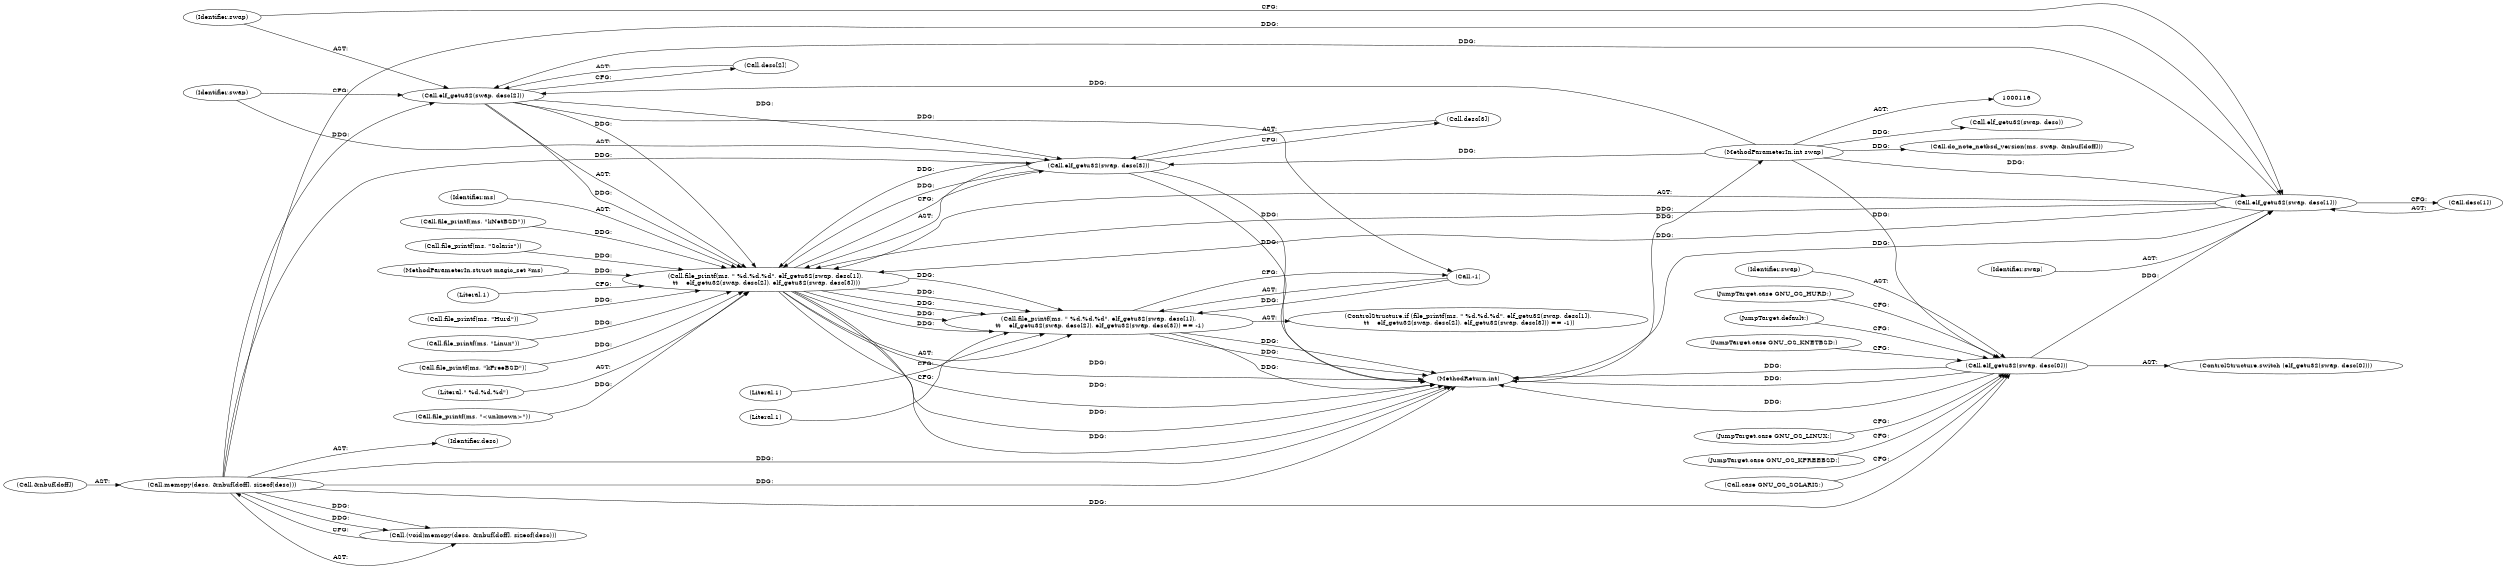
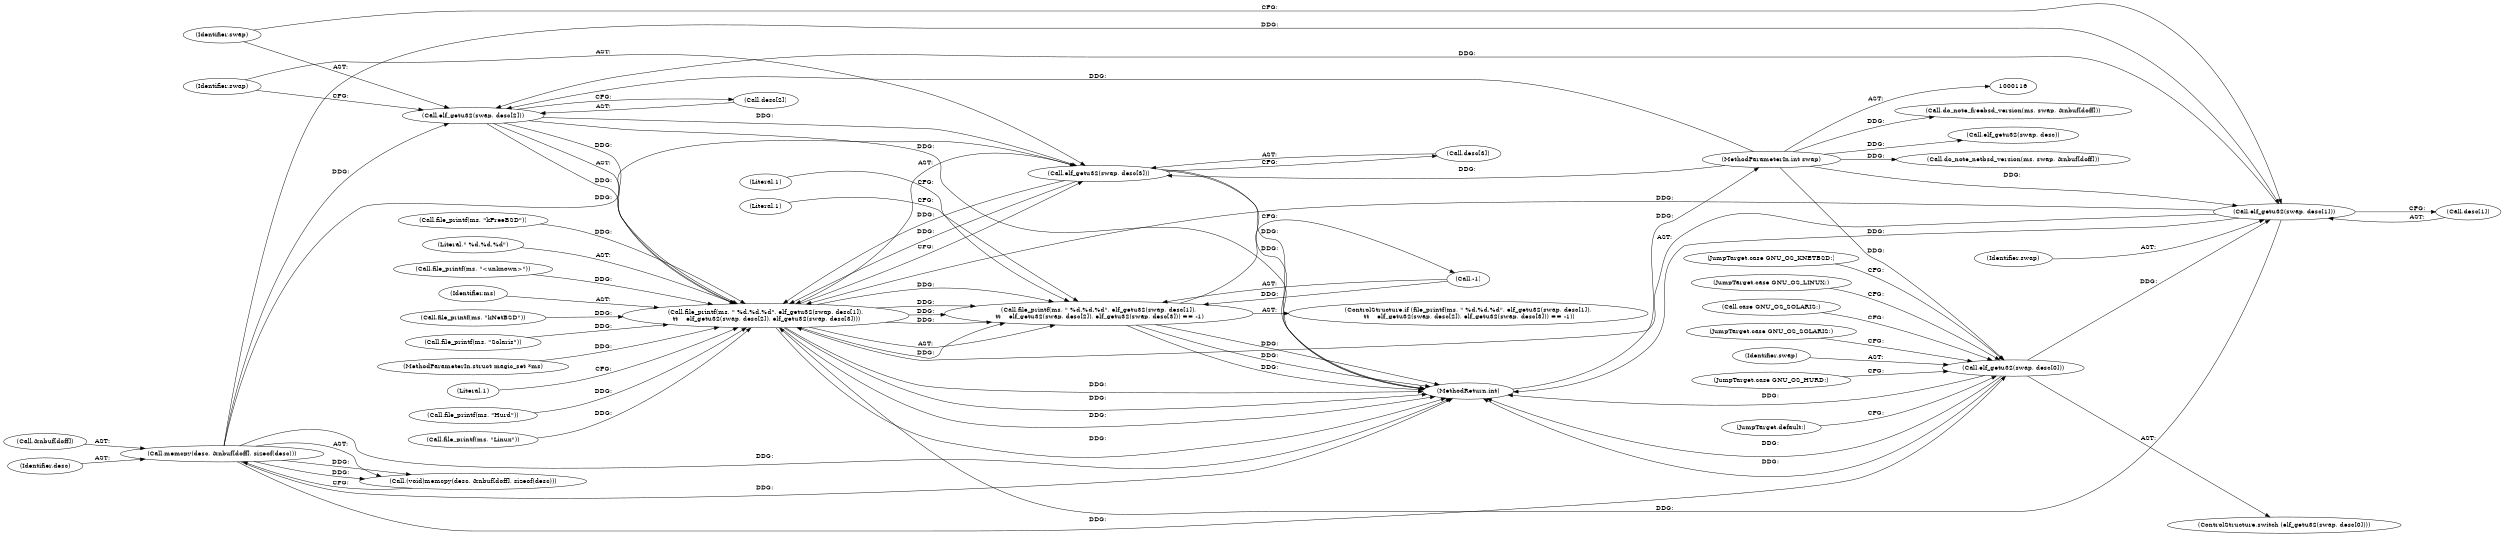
none -> (2013, 111)
(1009, 121) -> (996, 219)
(339, 455) -> (111, 462)
(1774, 461) -> (1771, 332)
